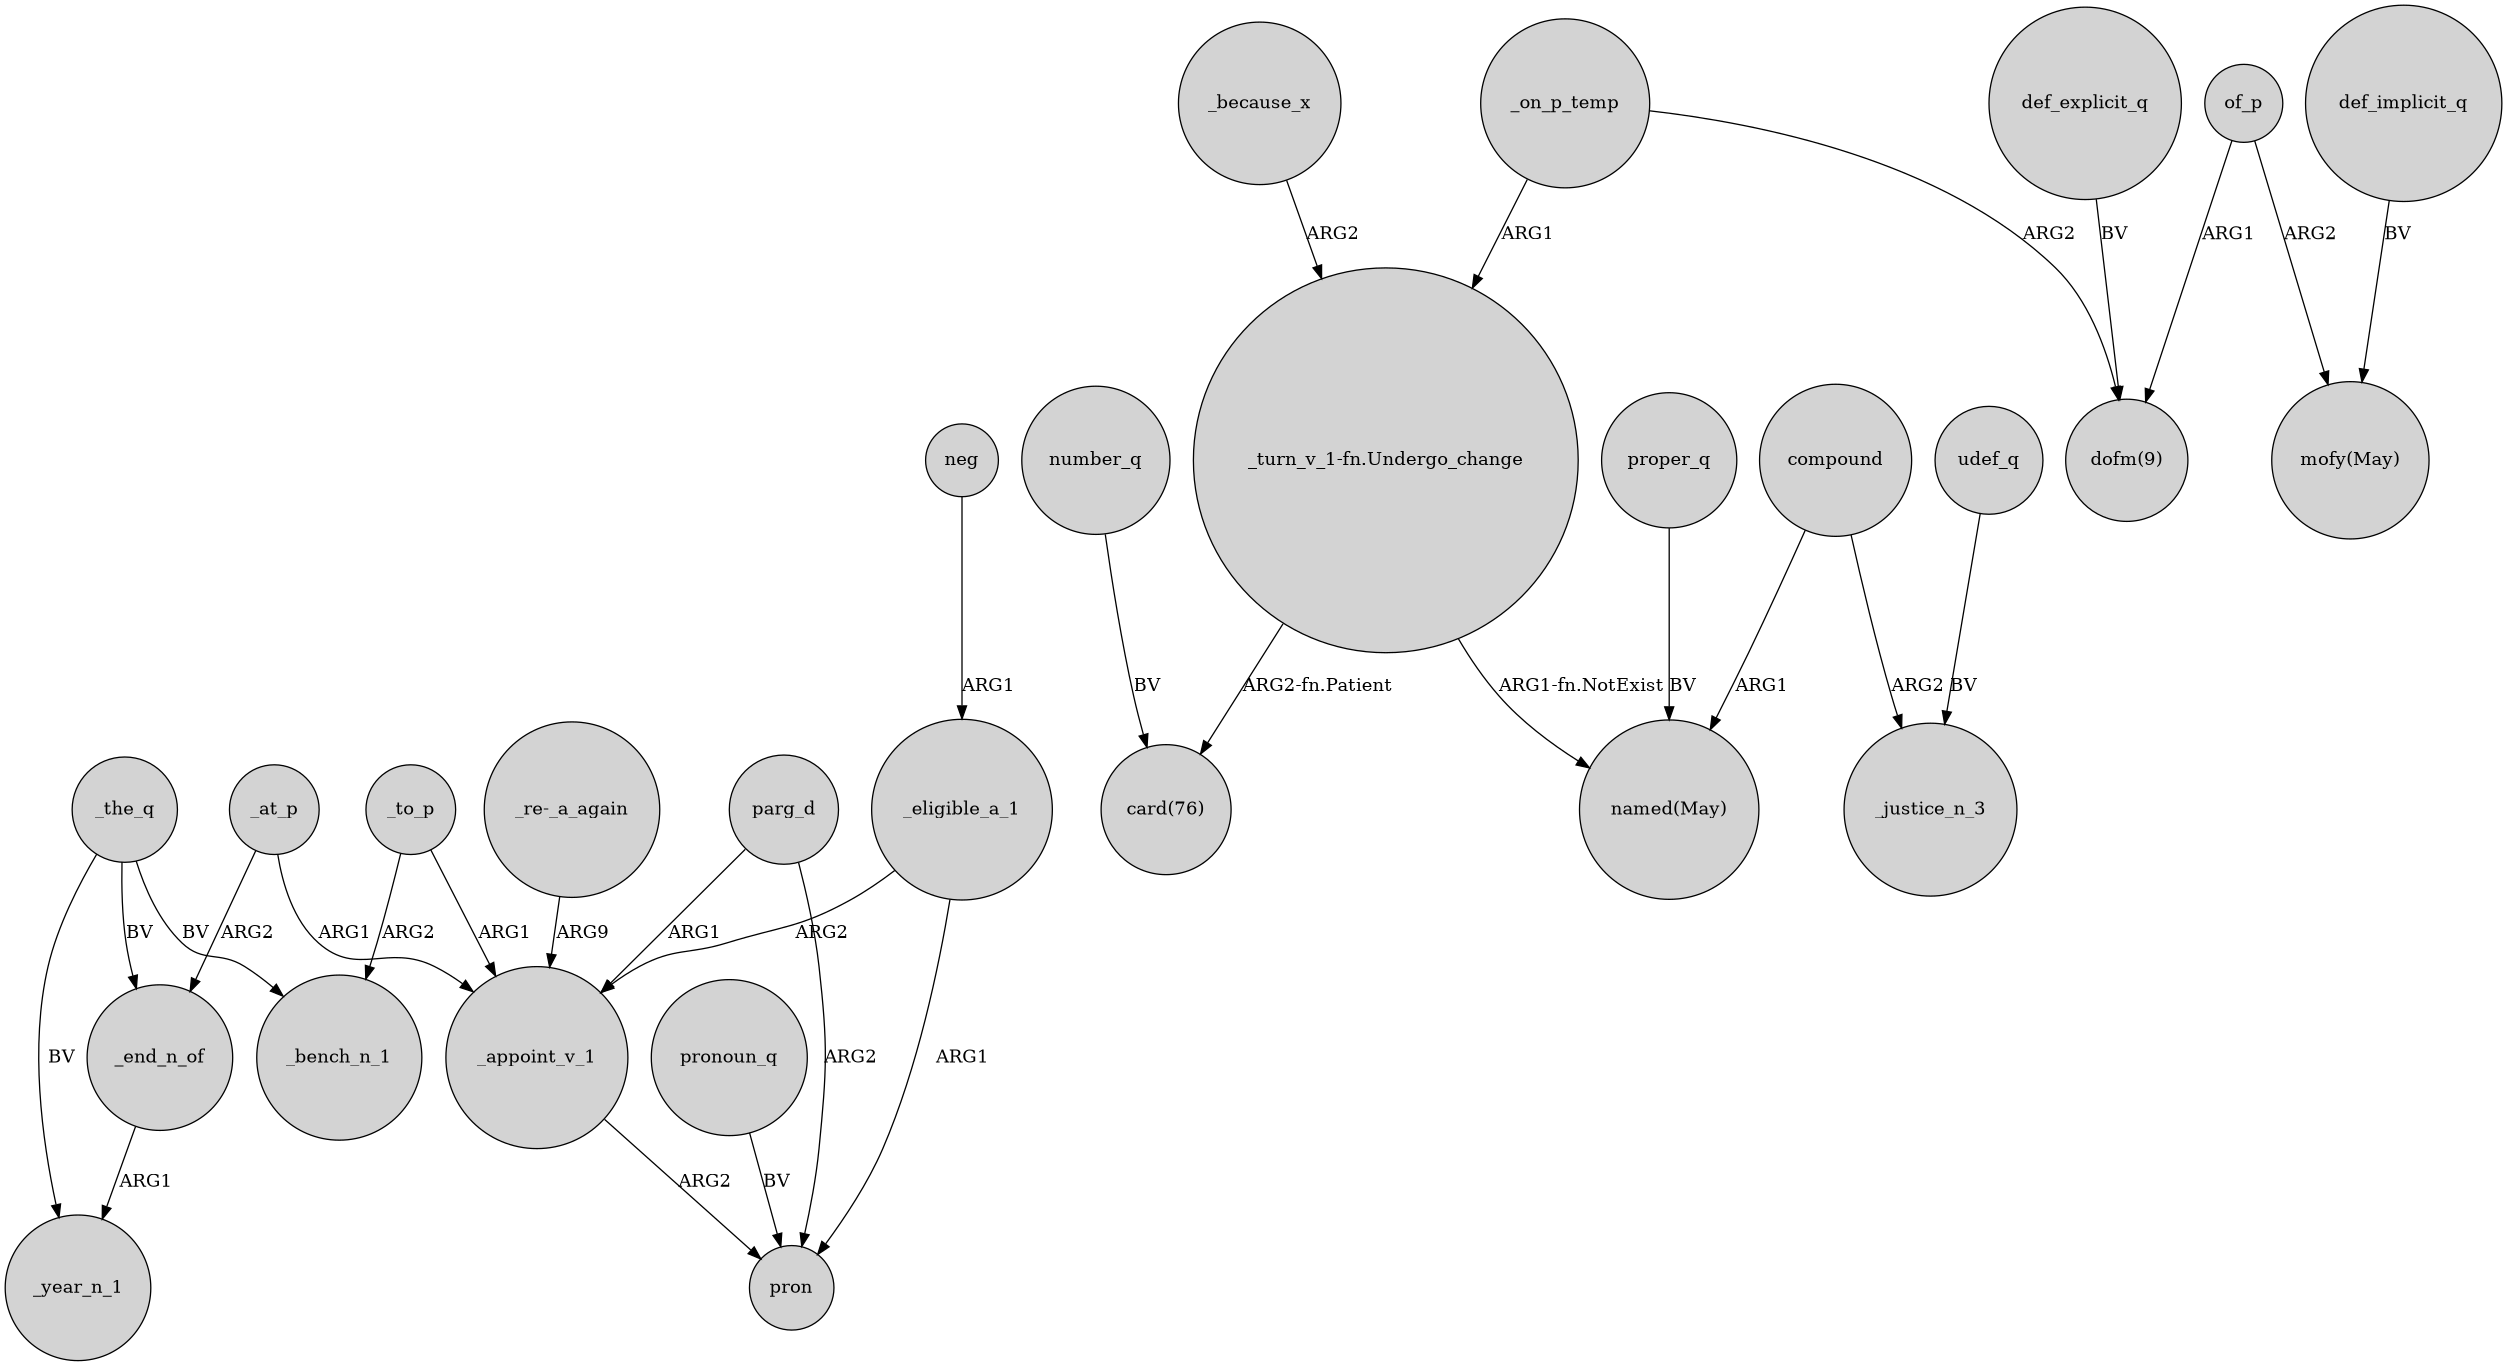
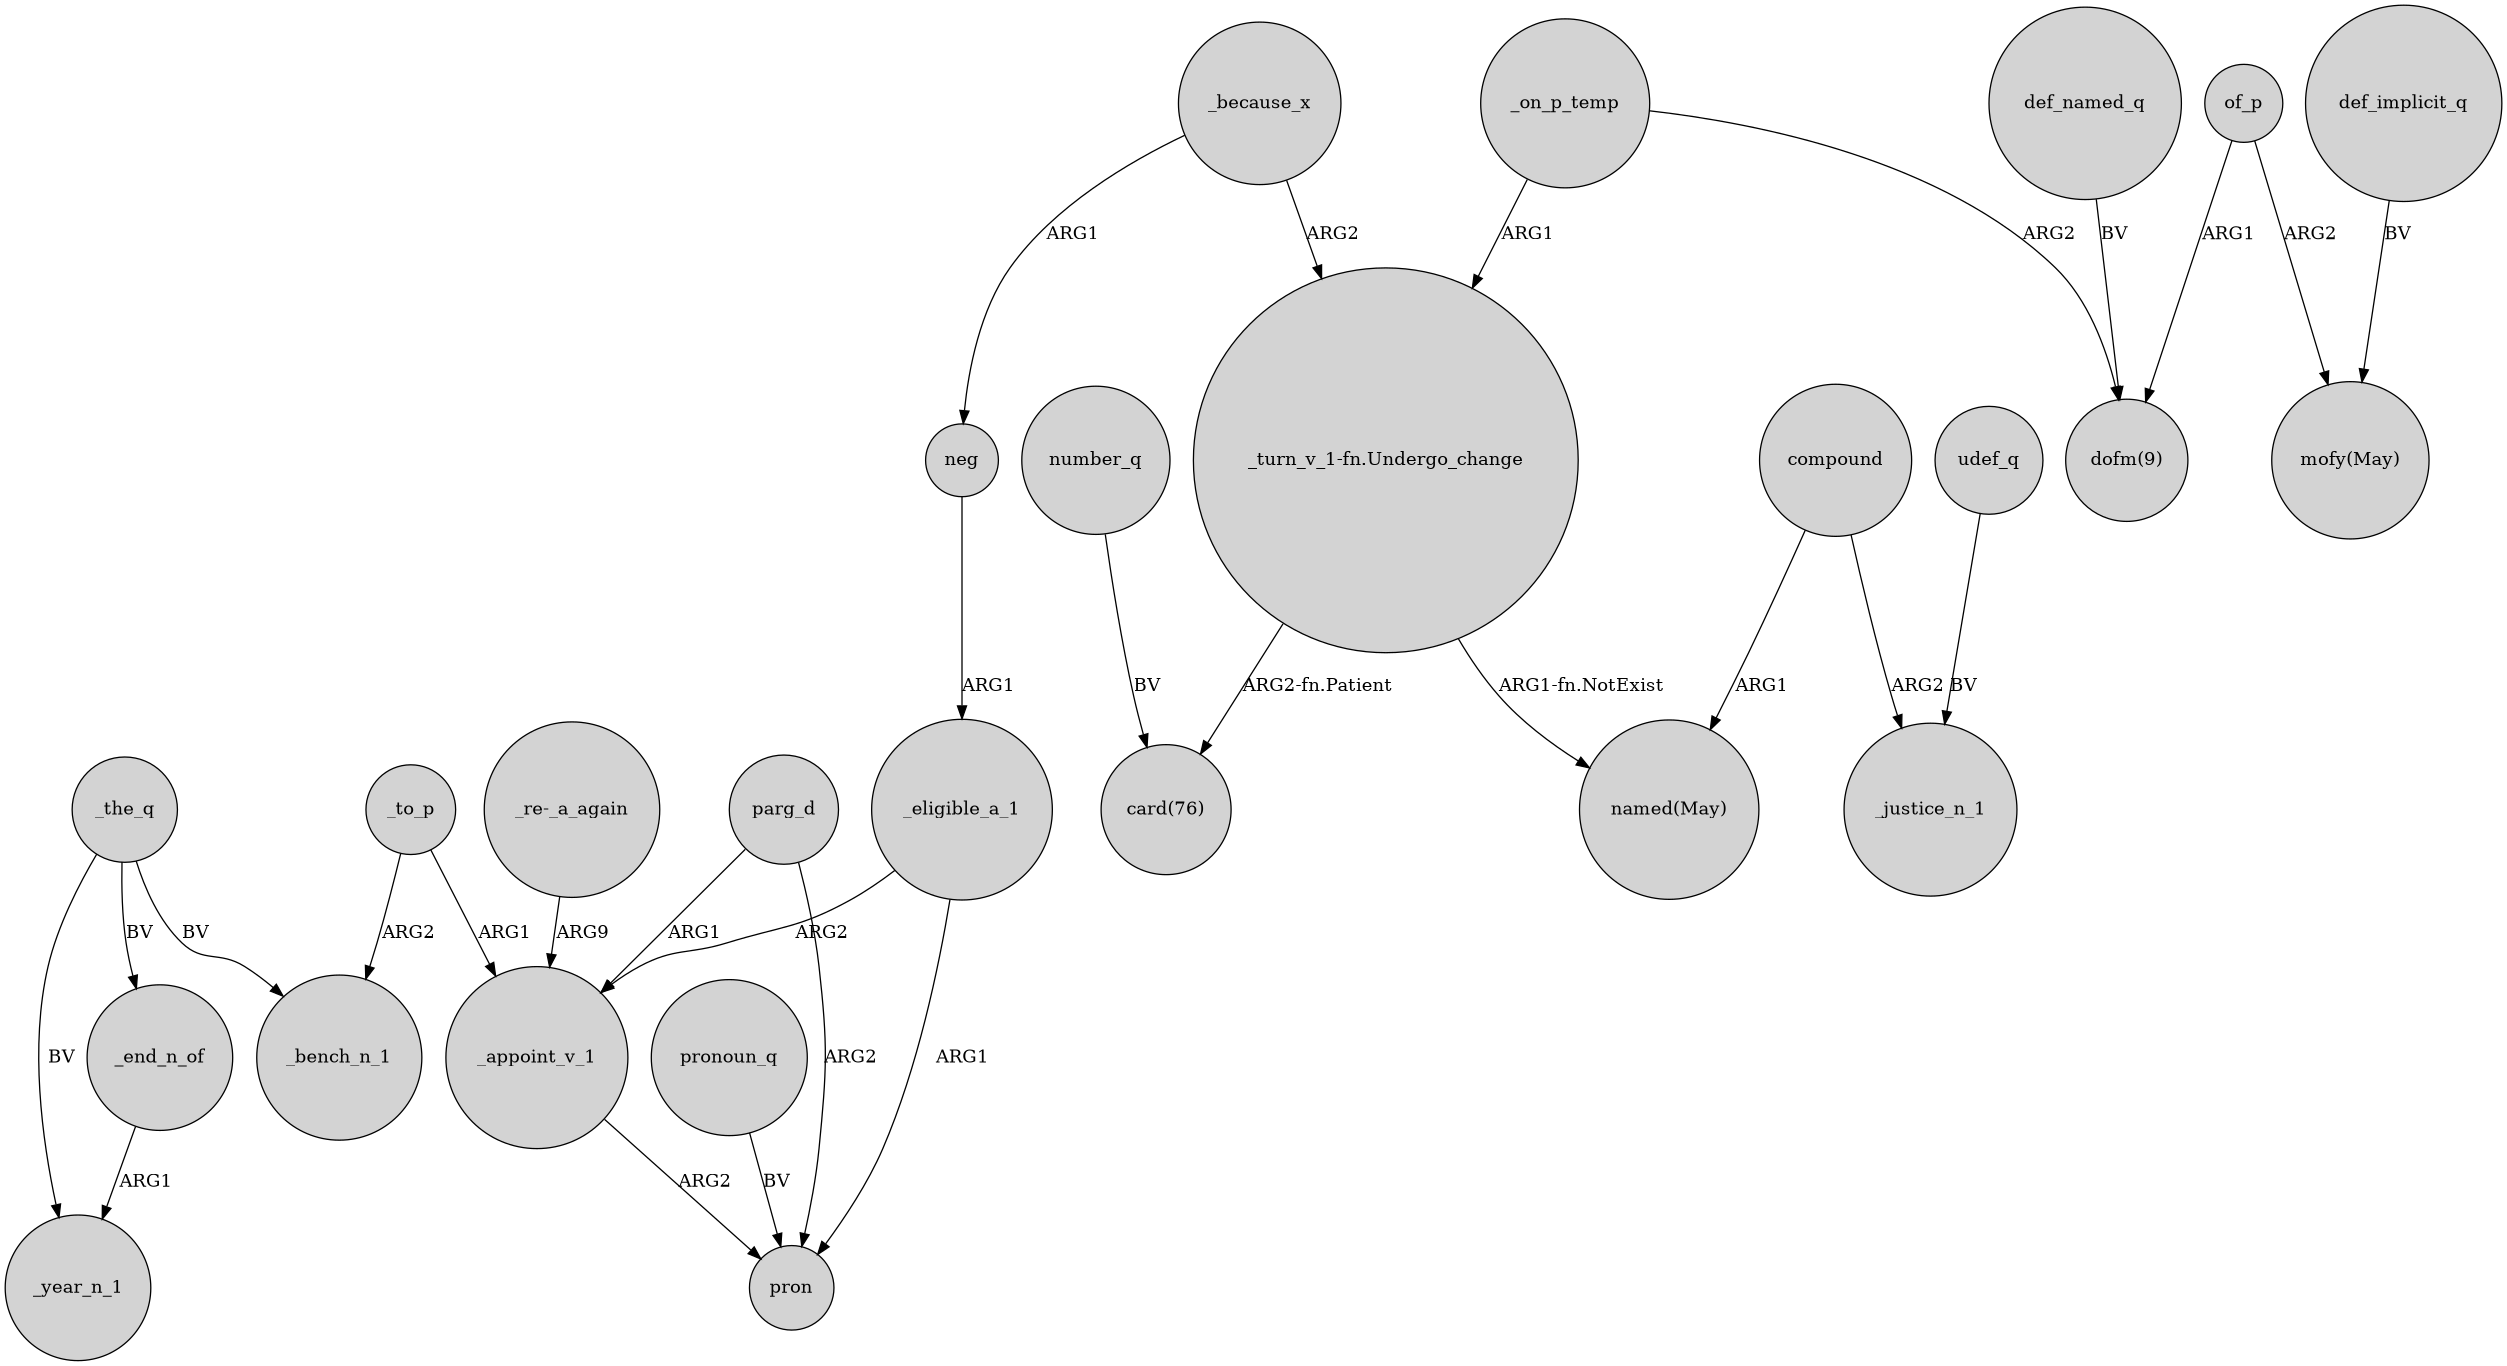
(2085, 103) -> (2085, 103)
none -> (1032, 241)
(1669, 460) -> none
(274, 810) -> none
(1930, 810) -> (1930, 810)
